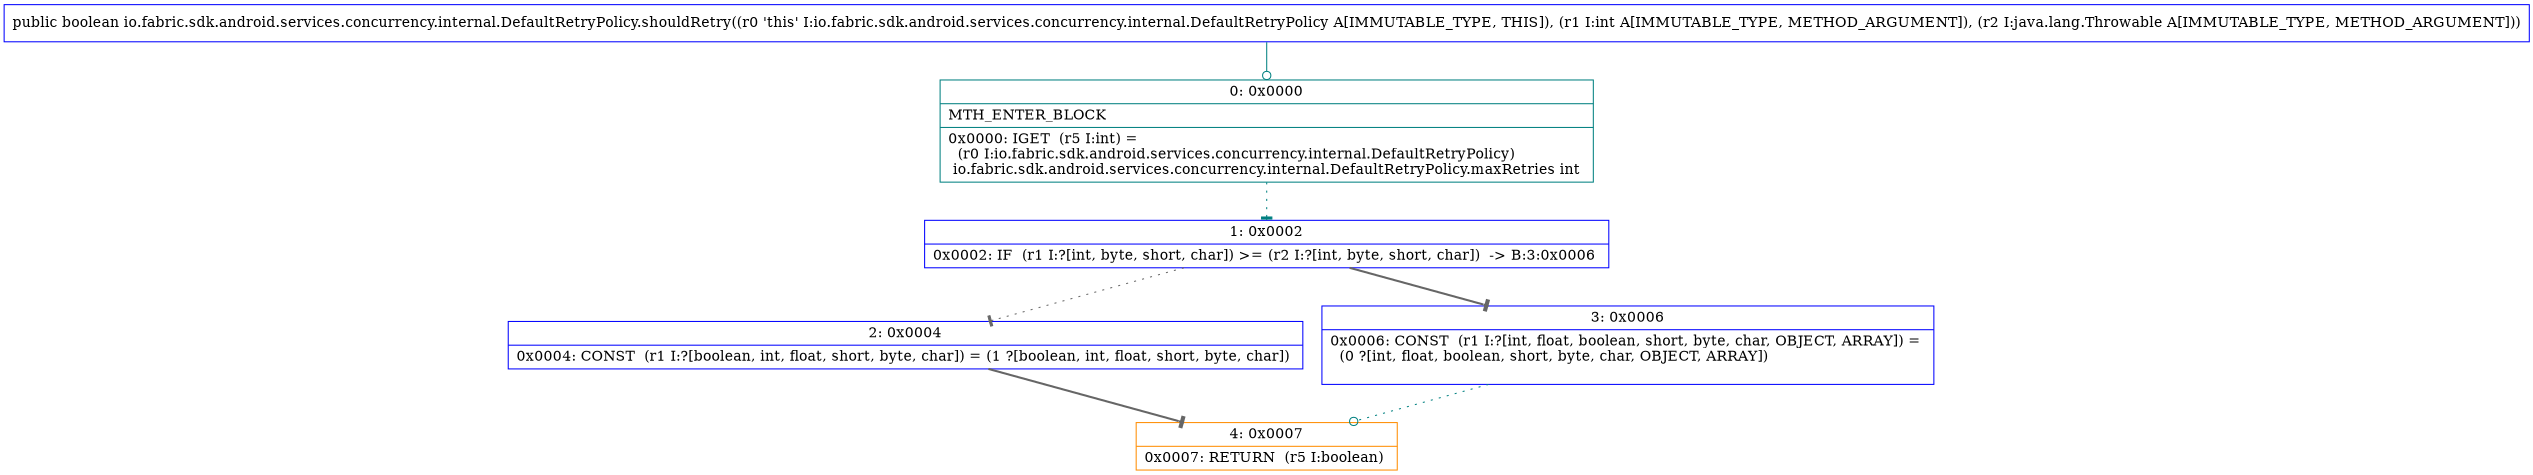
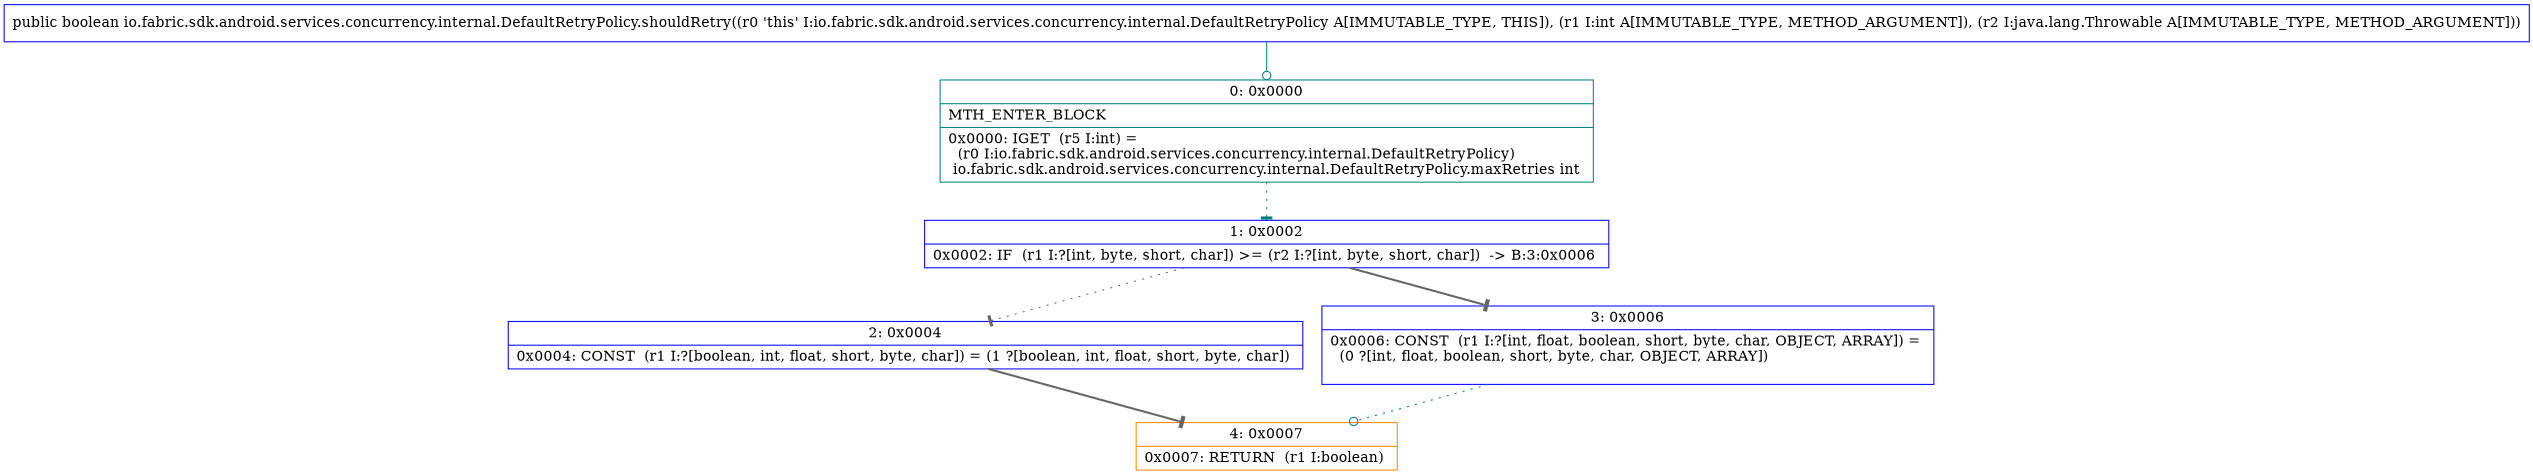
(1267, 458) -> (1267, 458)
